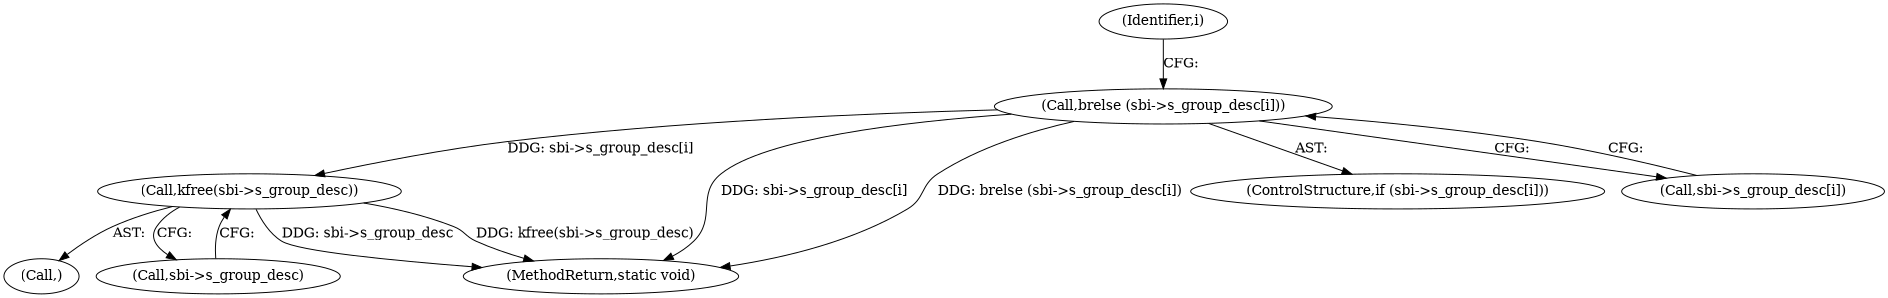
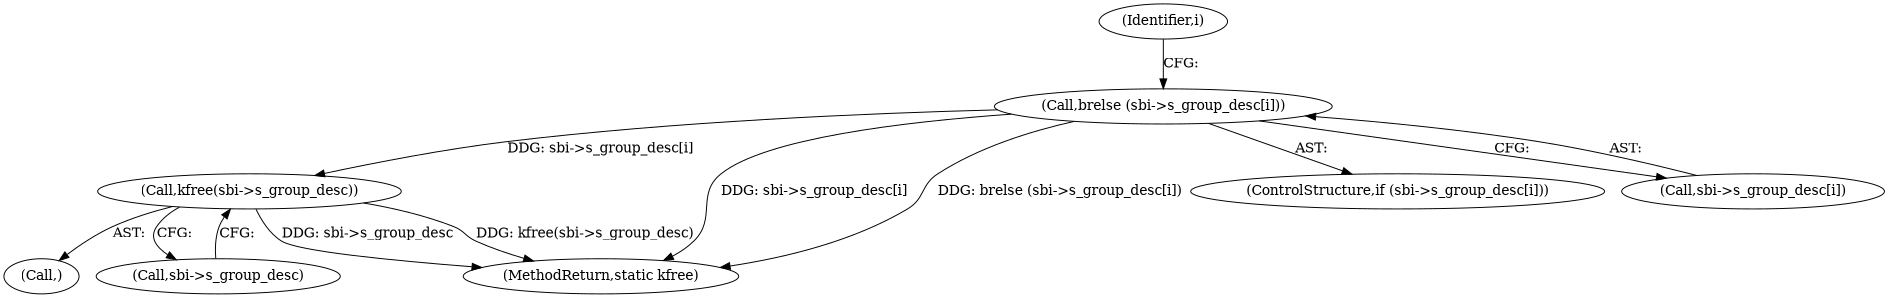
(1628, 149) -> (1628, 149)
(601, 276) -> (601, 276)
